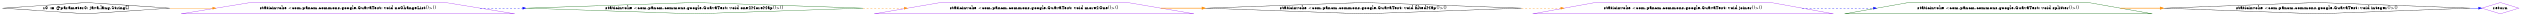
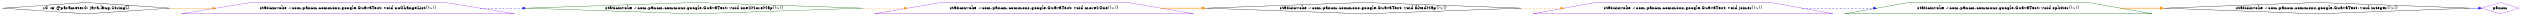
(2500, 8) -> (2500, 8)
